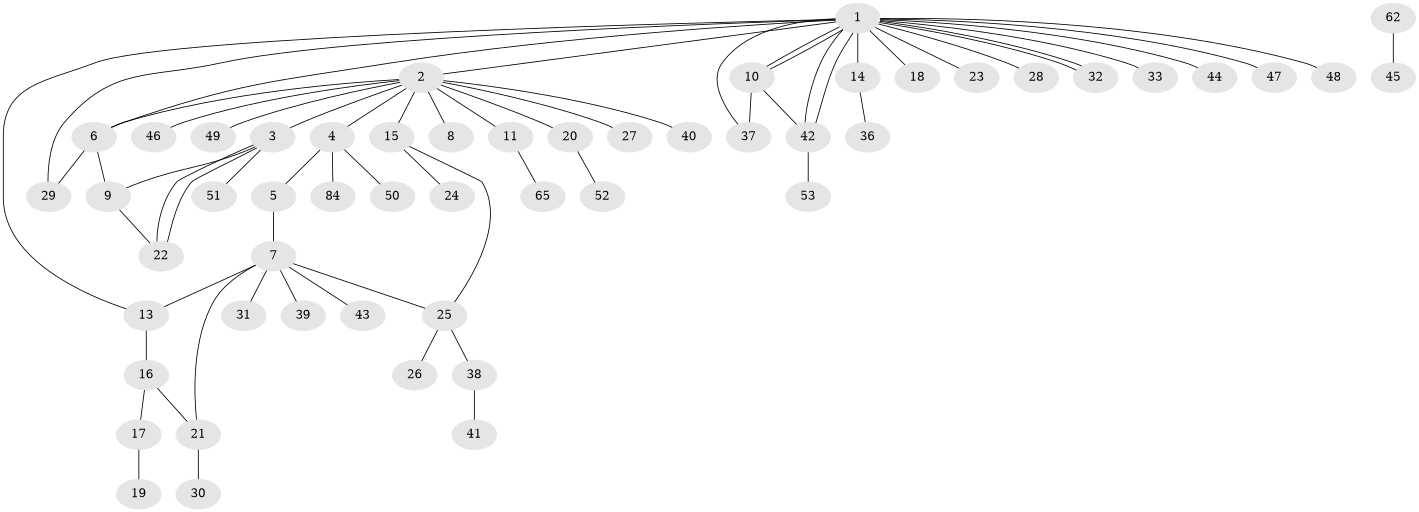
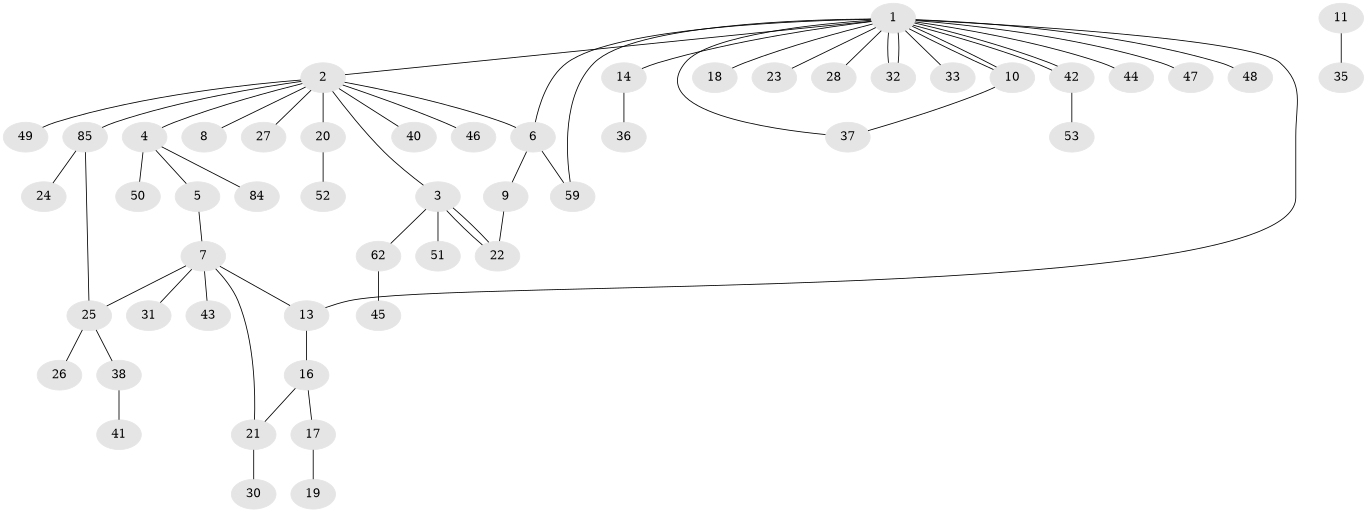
(466, 107) -> none
(780, 107) -> none
(392, 137) -> (85, 137)
(191, 168) -> (408, 226)
(49, 197) -> (573, 197)
(543, 197) -> (1341, 78)
(303, 316) -> none
